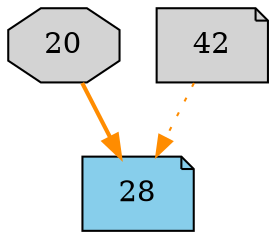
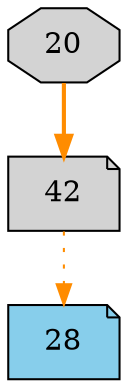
(96, 110) -> (64, 109)
